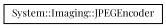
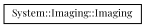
(83, 14) -> (73, 14)
